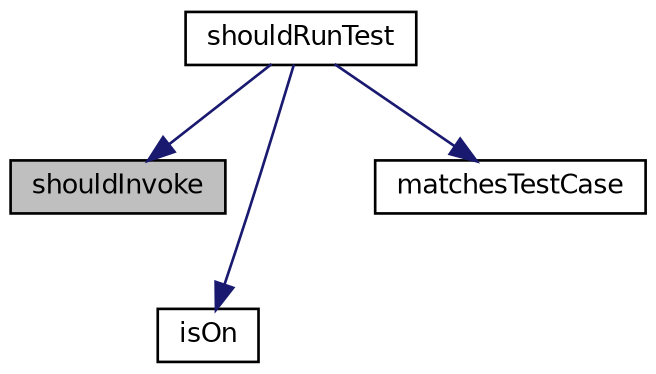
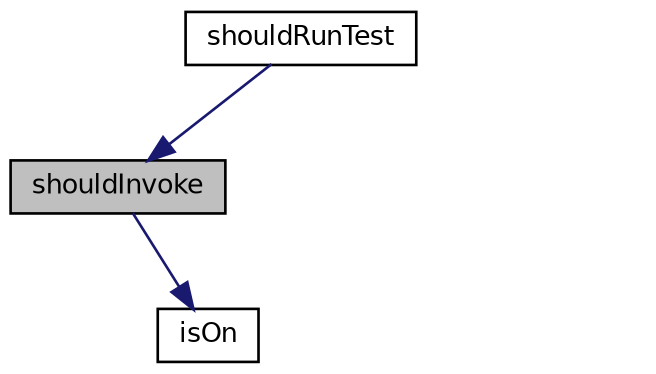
(260, 175) -> (156, 250)
(510, 187) -> none
